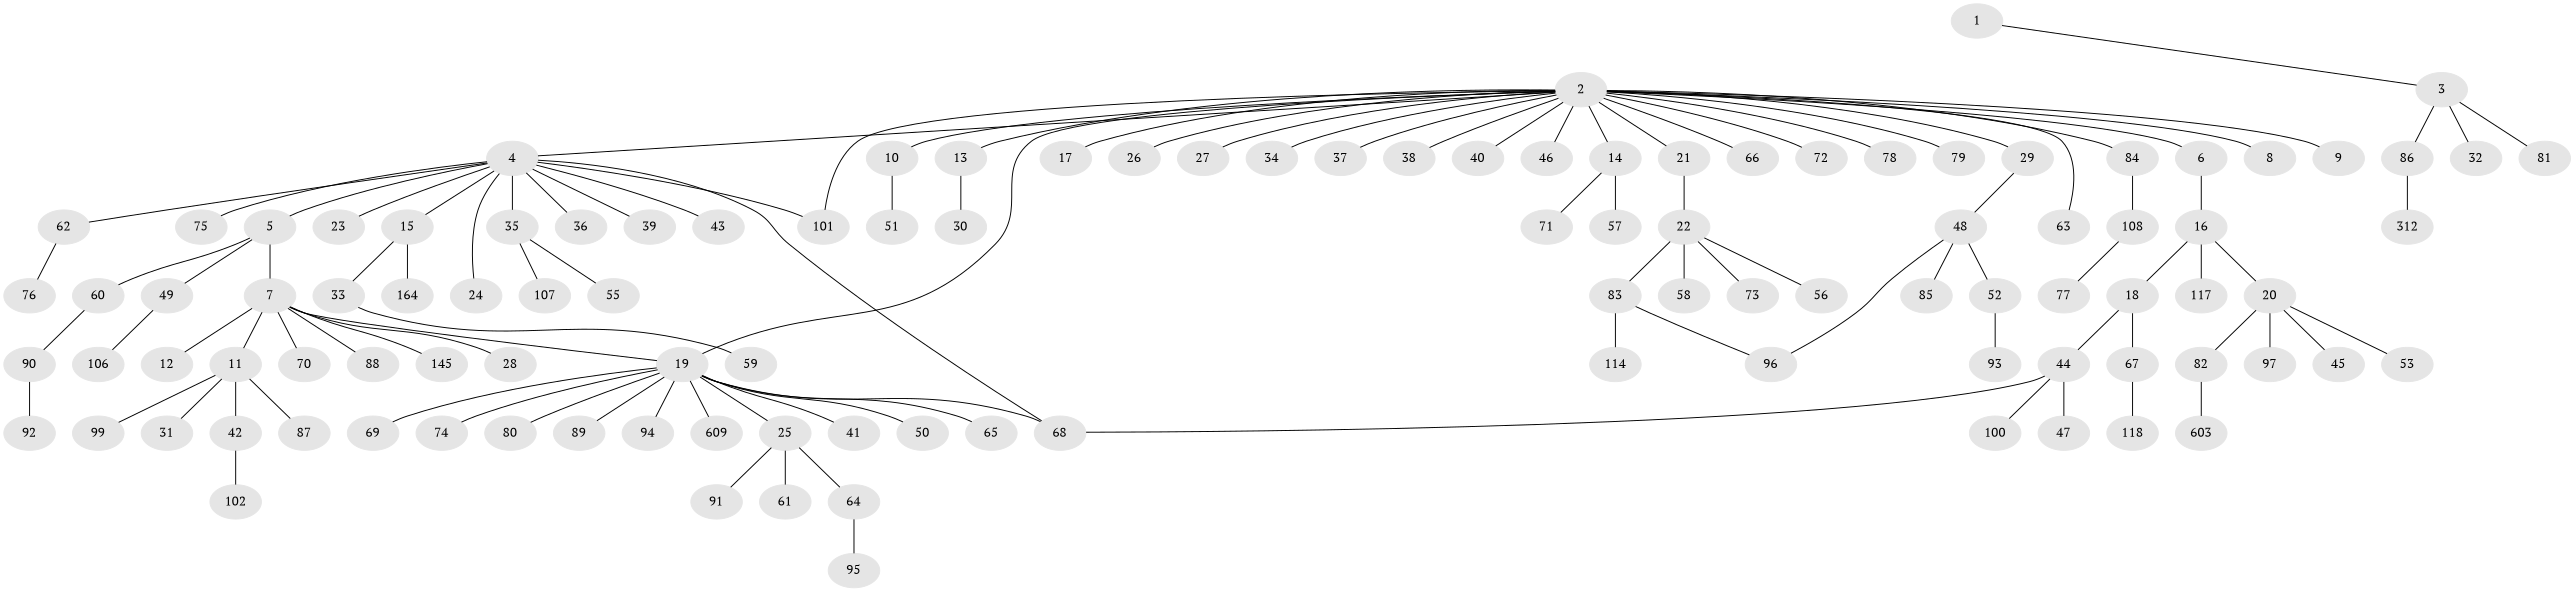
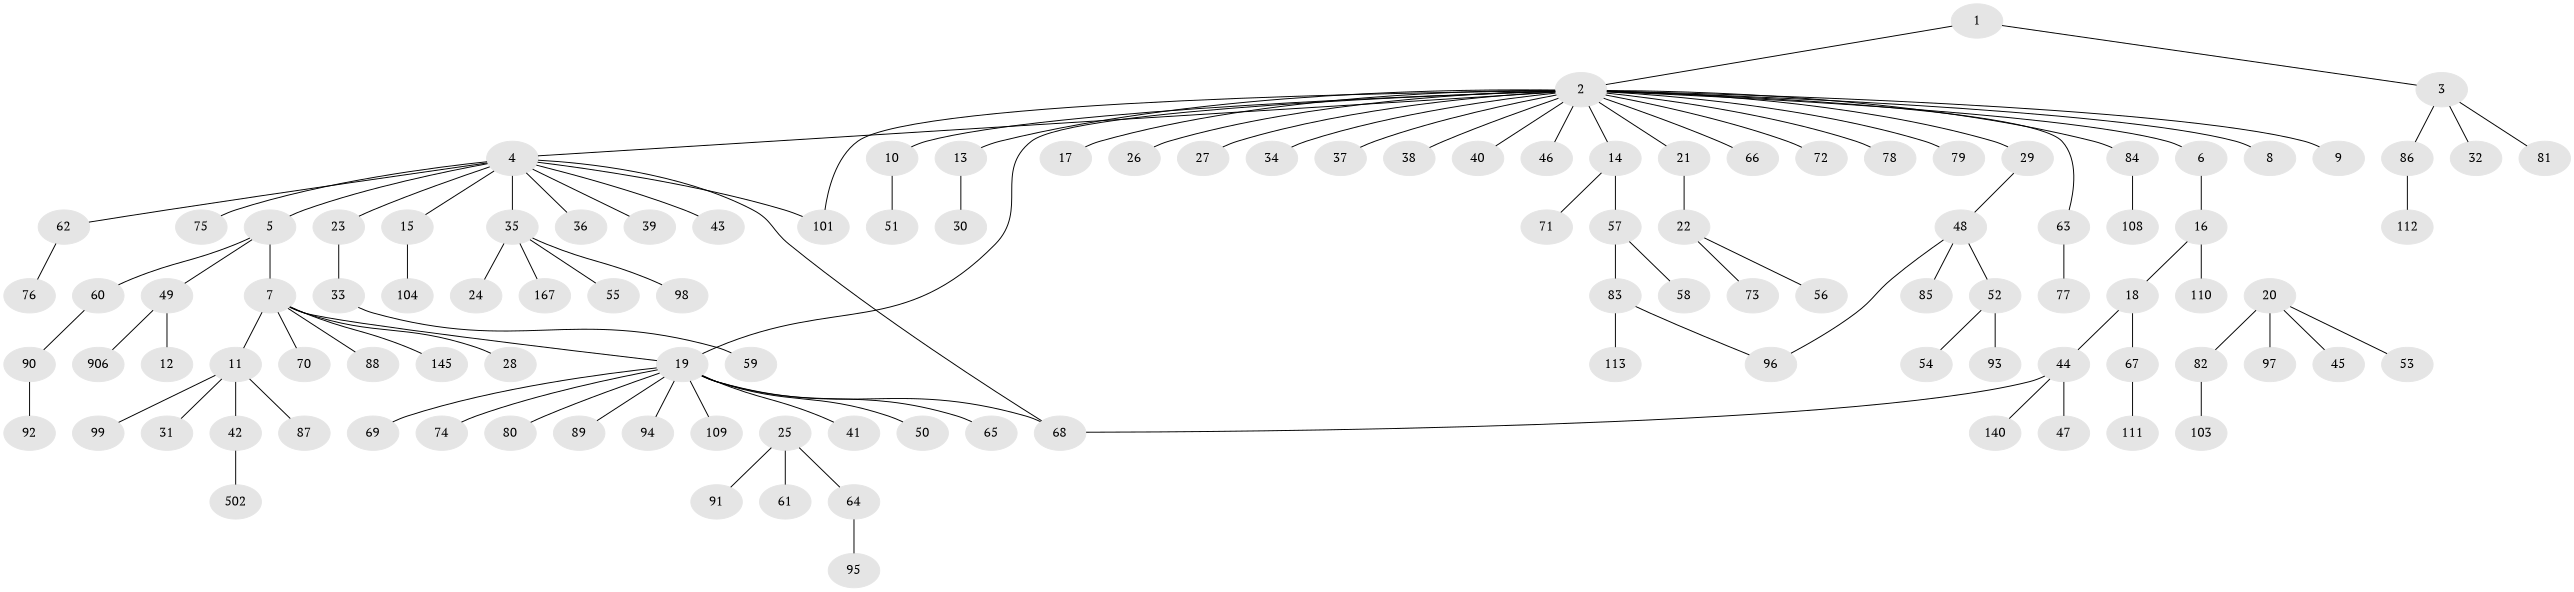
none -> (1779, 55)
(475, 223) -> (494, 261)
(2407, 227) -> (2407, 227)
(373, 261) -> (339, 262)
(1650, 261) -> (1615, 262)
(2098, 261) -> (2064, 262)
(2236, 261) -> none
(1684, 262) -> (1650, 261)
(407, 296) -> (407, 296)
(545, 296) -> (545, 296)
none -> (682, 296)
(2201, 296) -> (2201, 296)
(218, 330) -> (167, 330)
(98, 364) -> (98, 364)
(1615, 364) -> (1615, 364)
none -> (1926, 364)
(734, 399) -> none
(717, 433) -> (717, 433)
(1995, 433) -> (1995, 433)
(2133, 433) -> (2133, 433)
(2201, 433) -> (2201, 433)
(236, 502) -> (236, 502)
